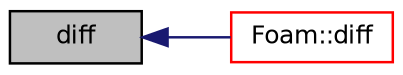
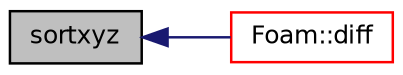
(76, 37) -> (76, 37)
